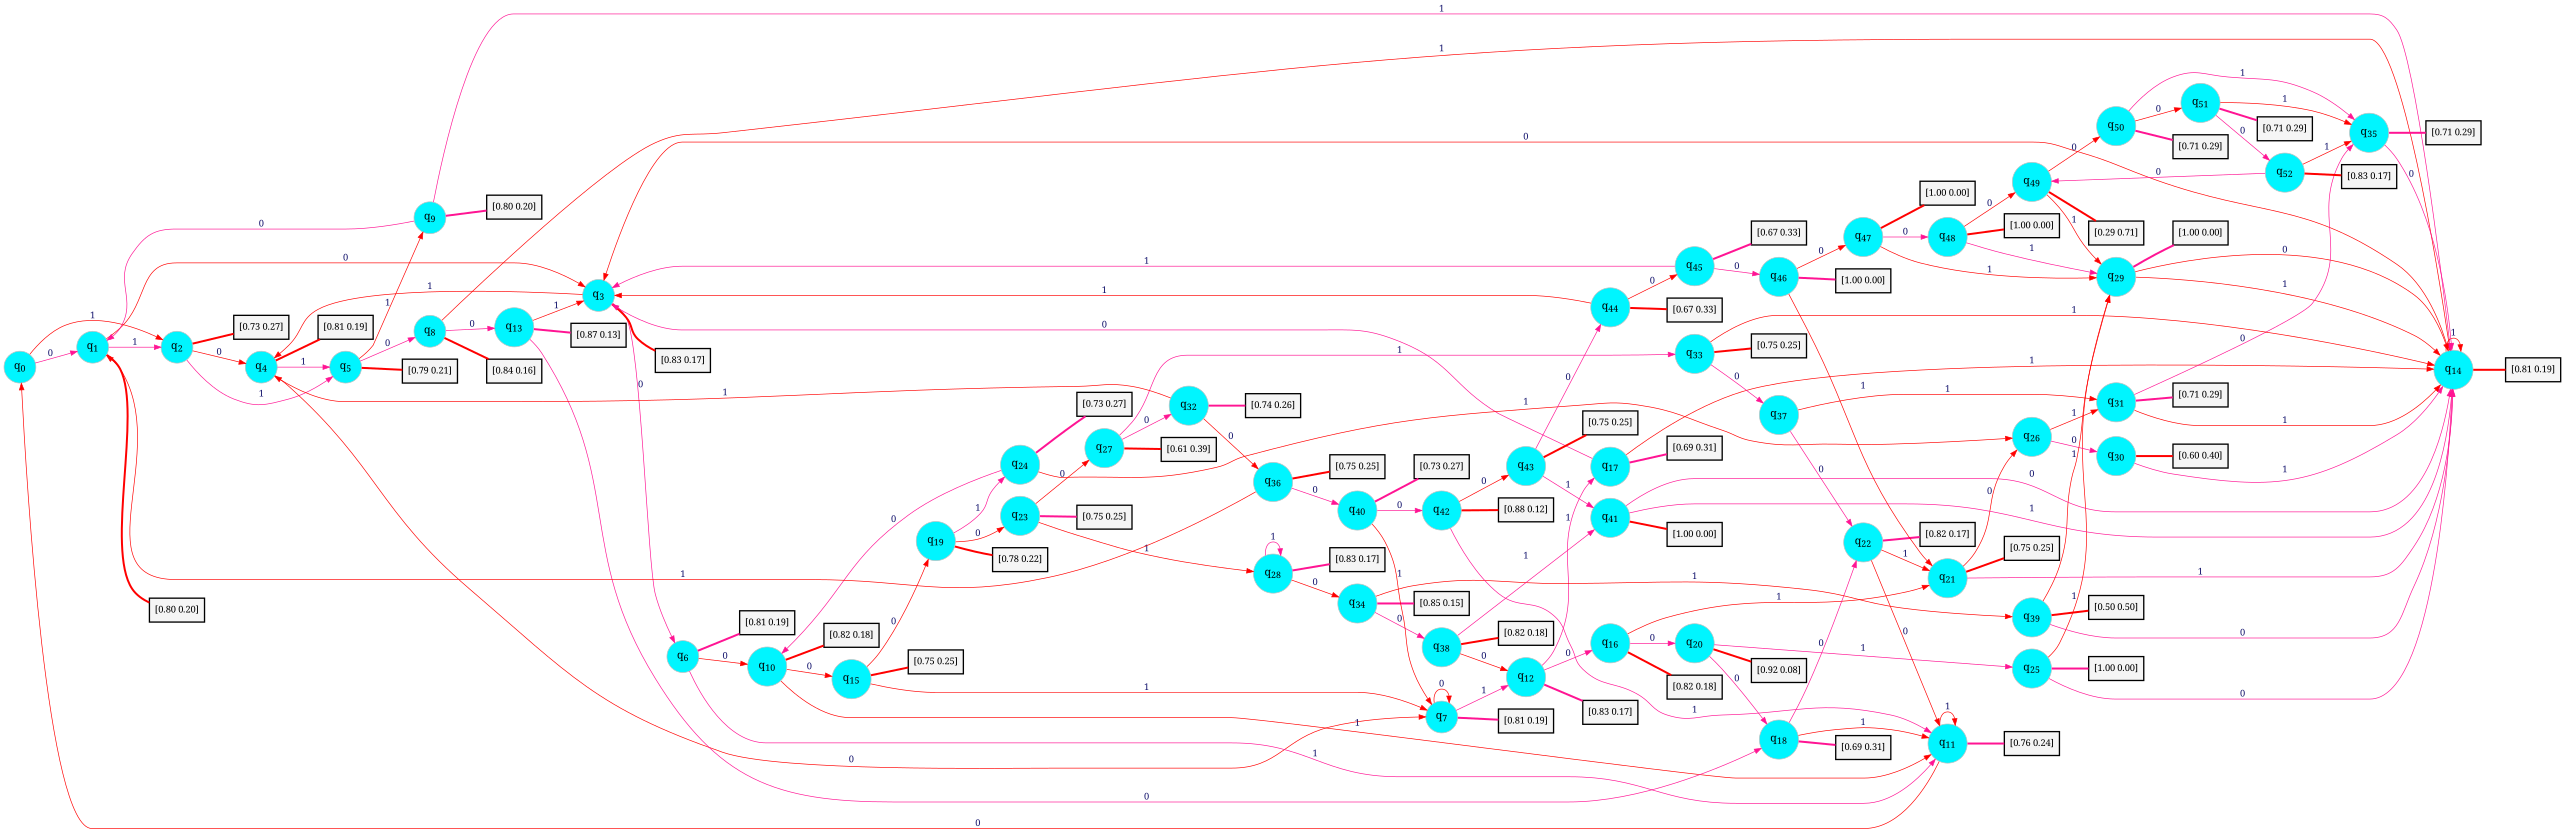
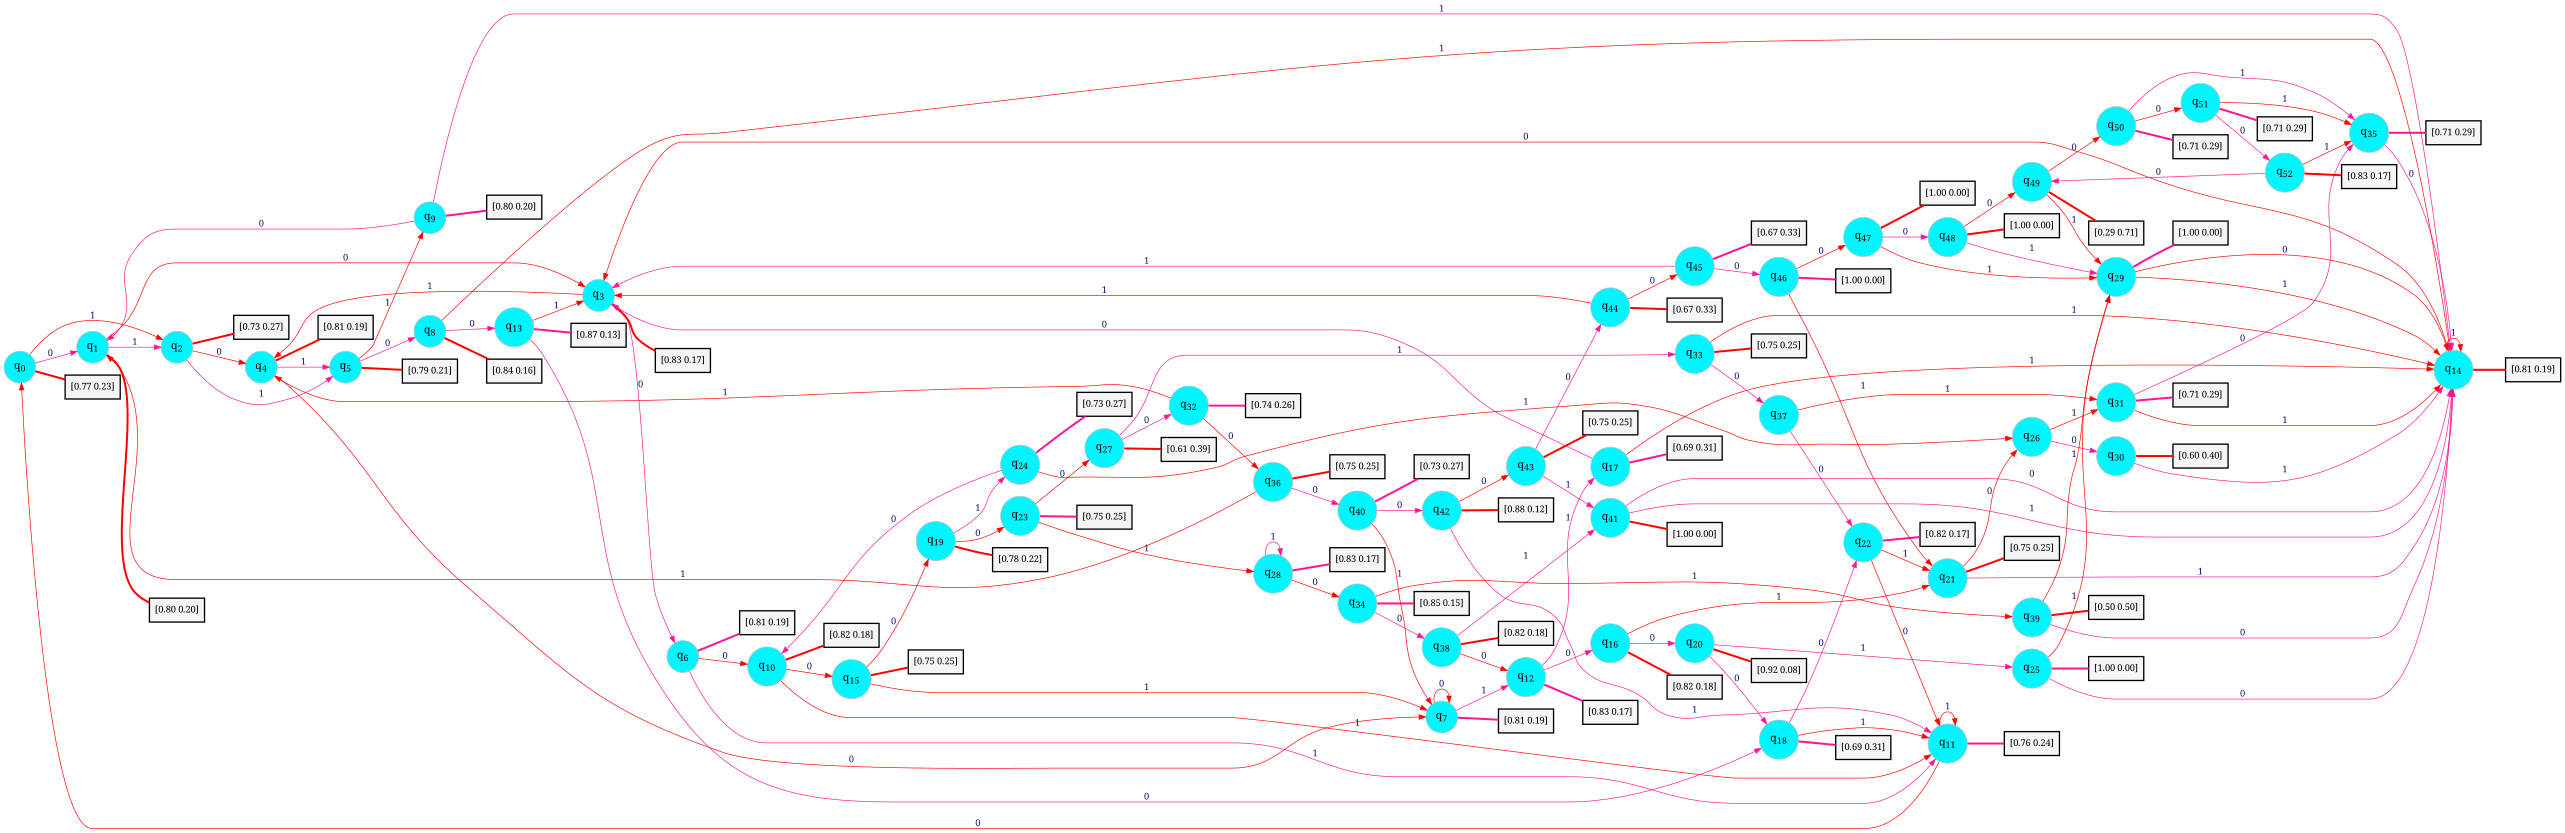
none -> (93, 387)
